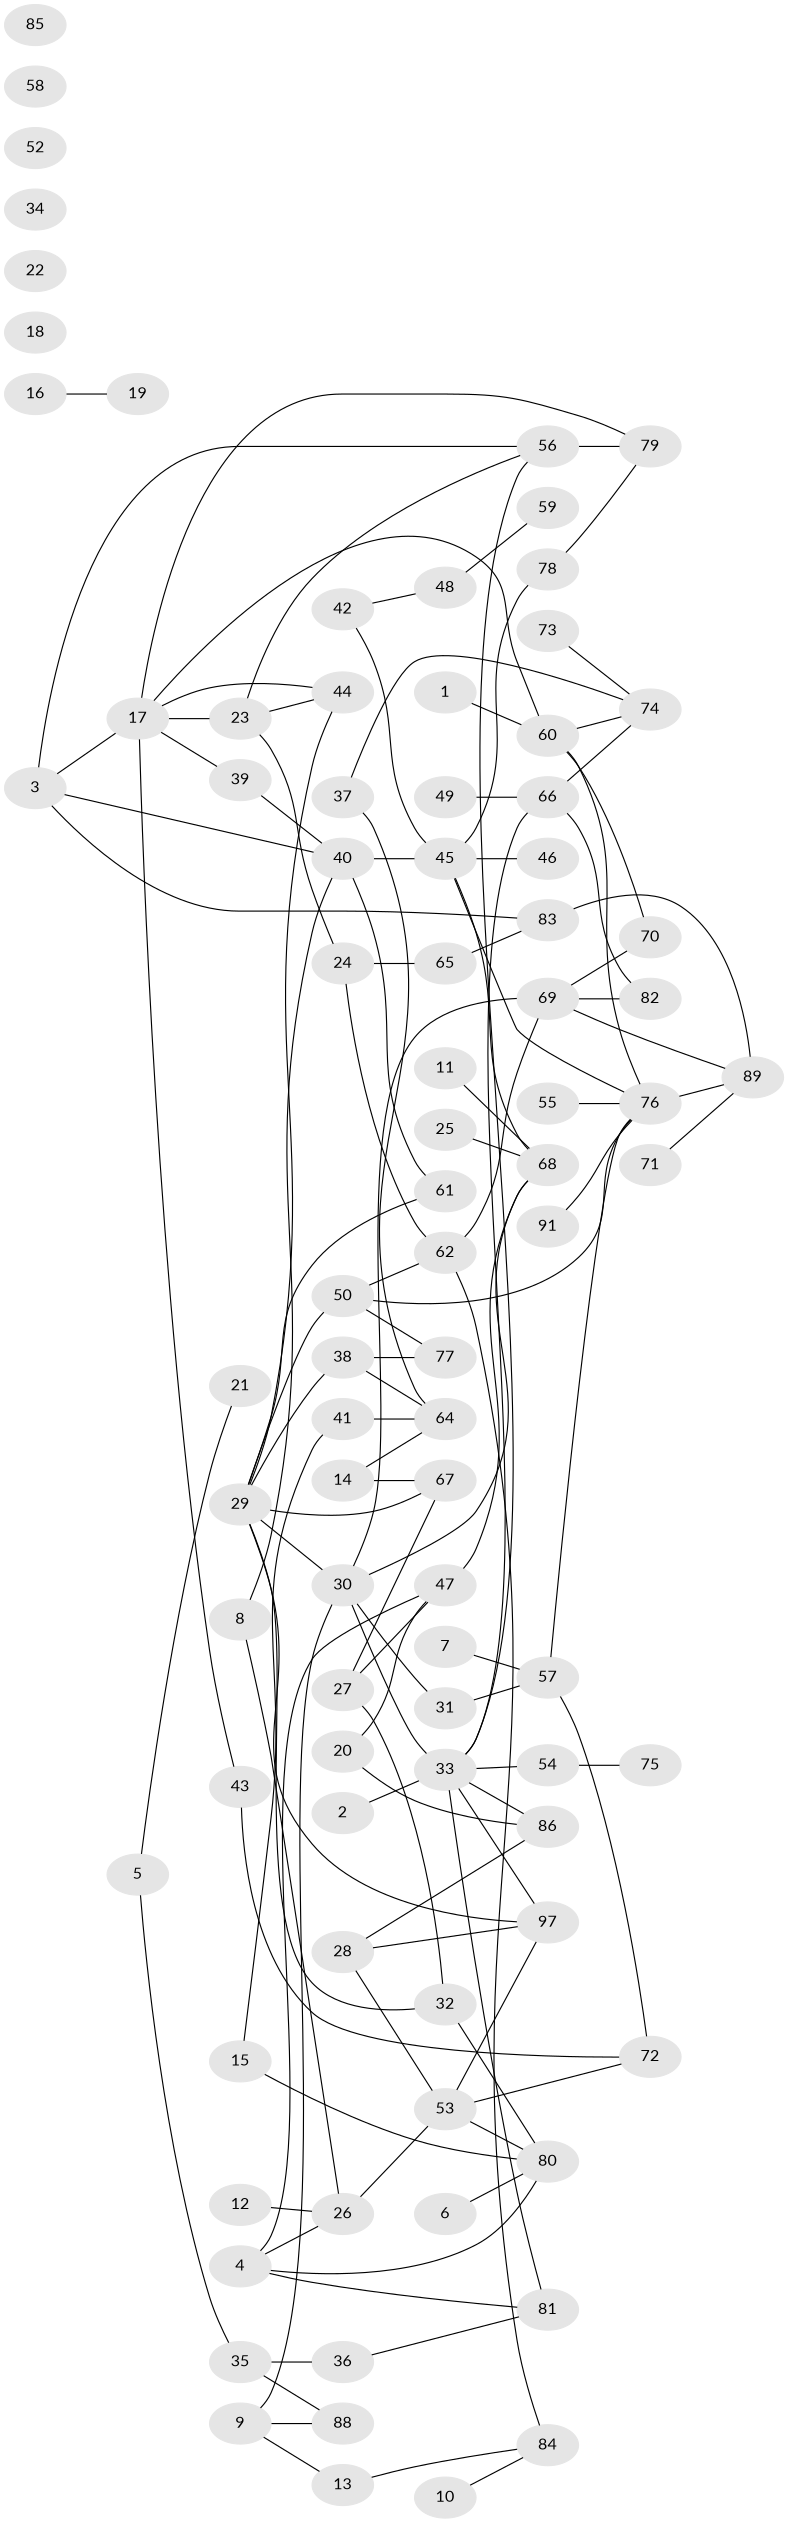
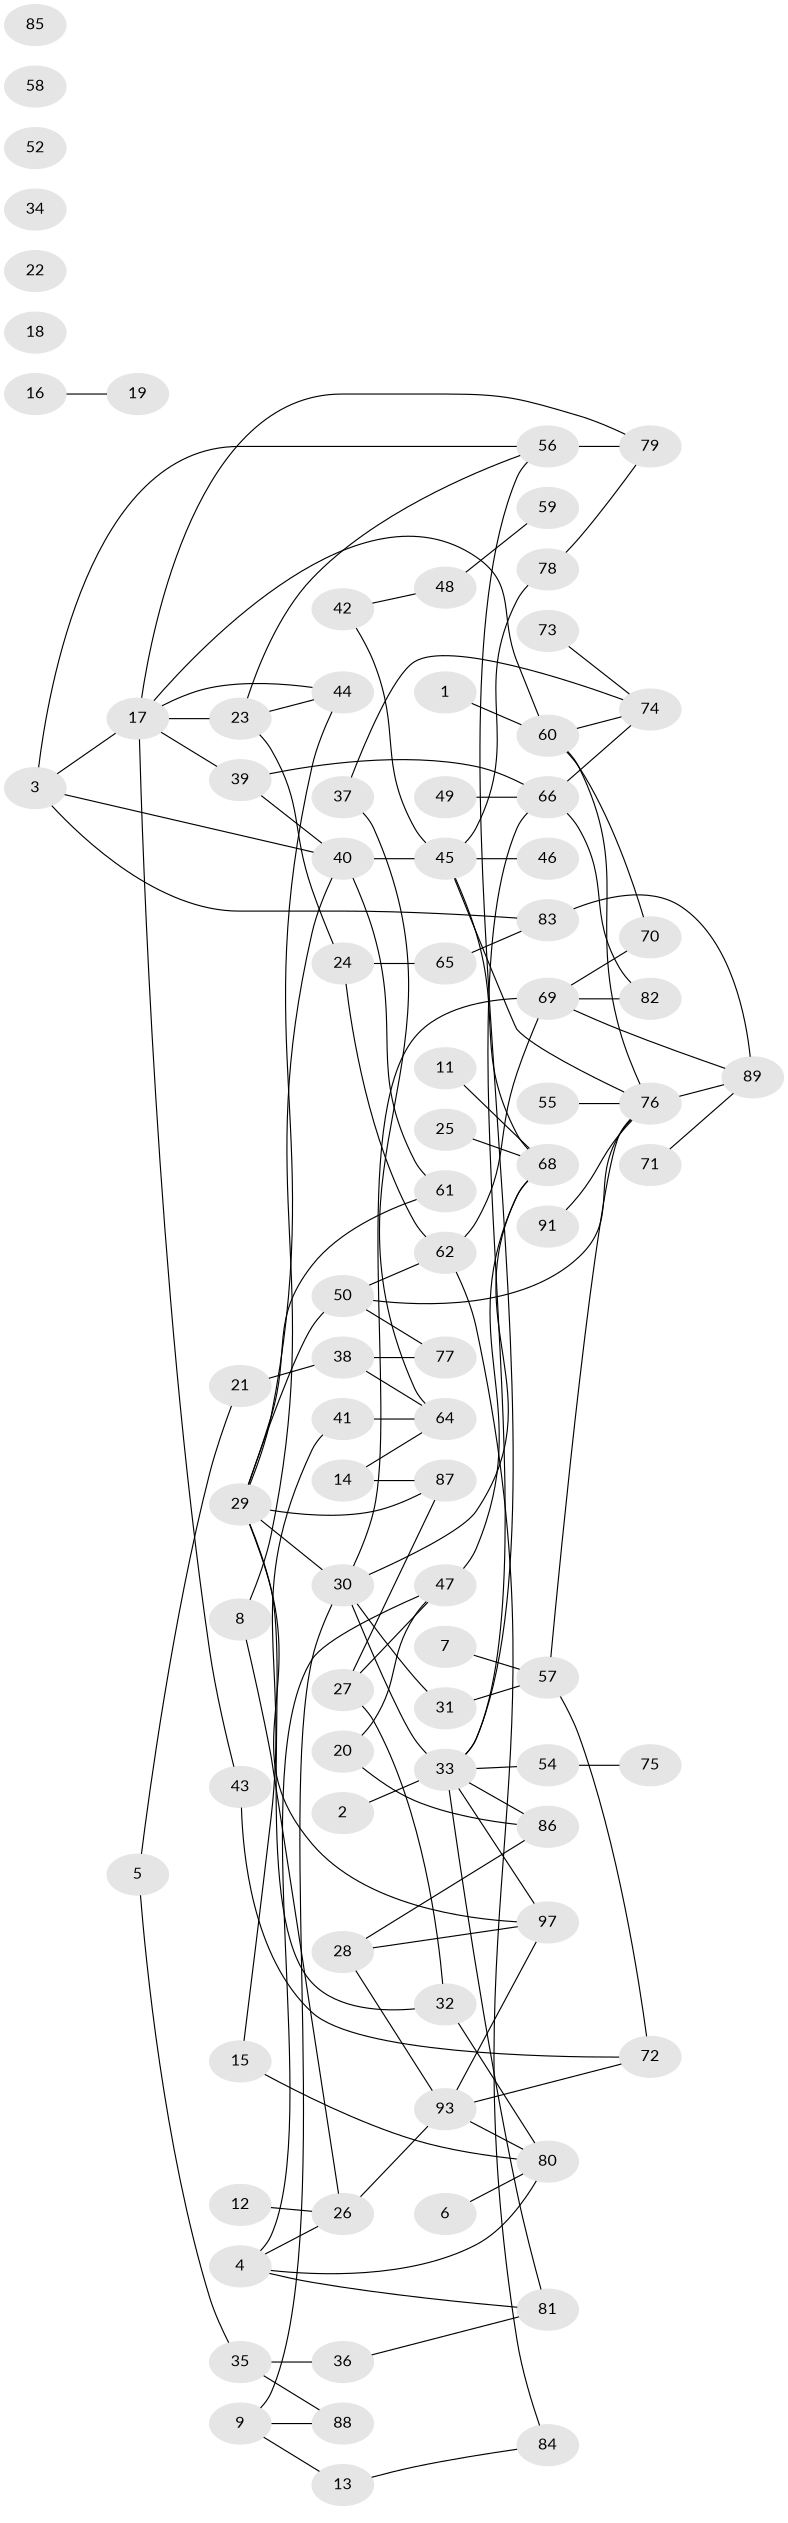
none -> (405, 760)
(280, 1436) -> (300, 1369)
(445, 1481) -> (445, 1481)
(445, 2109) -> (445, 2109)
(445, 2498) -> none
